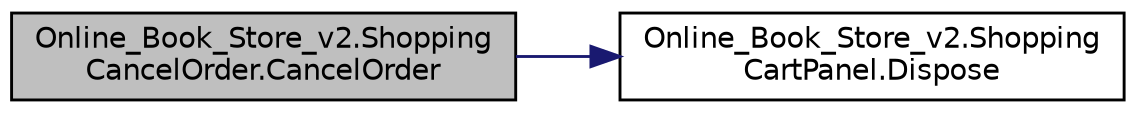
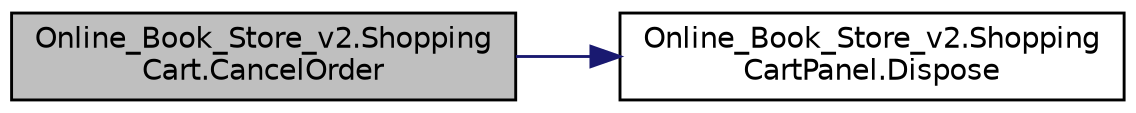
(264, 56) -> (264, 56)
